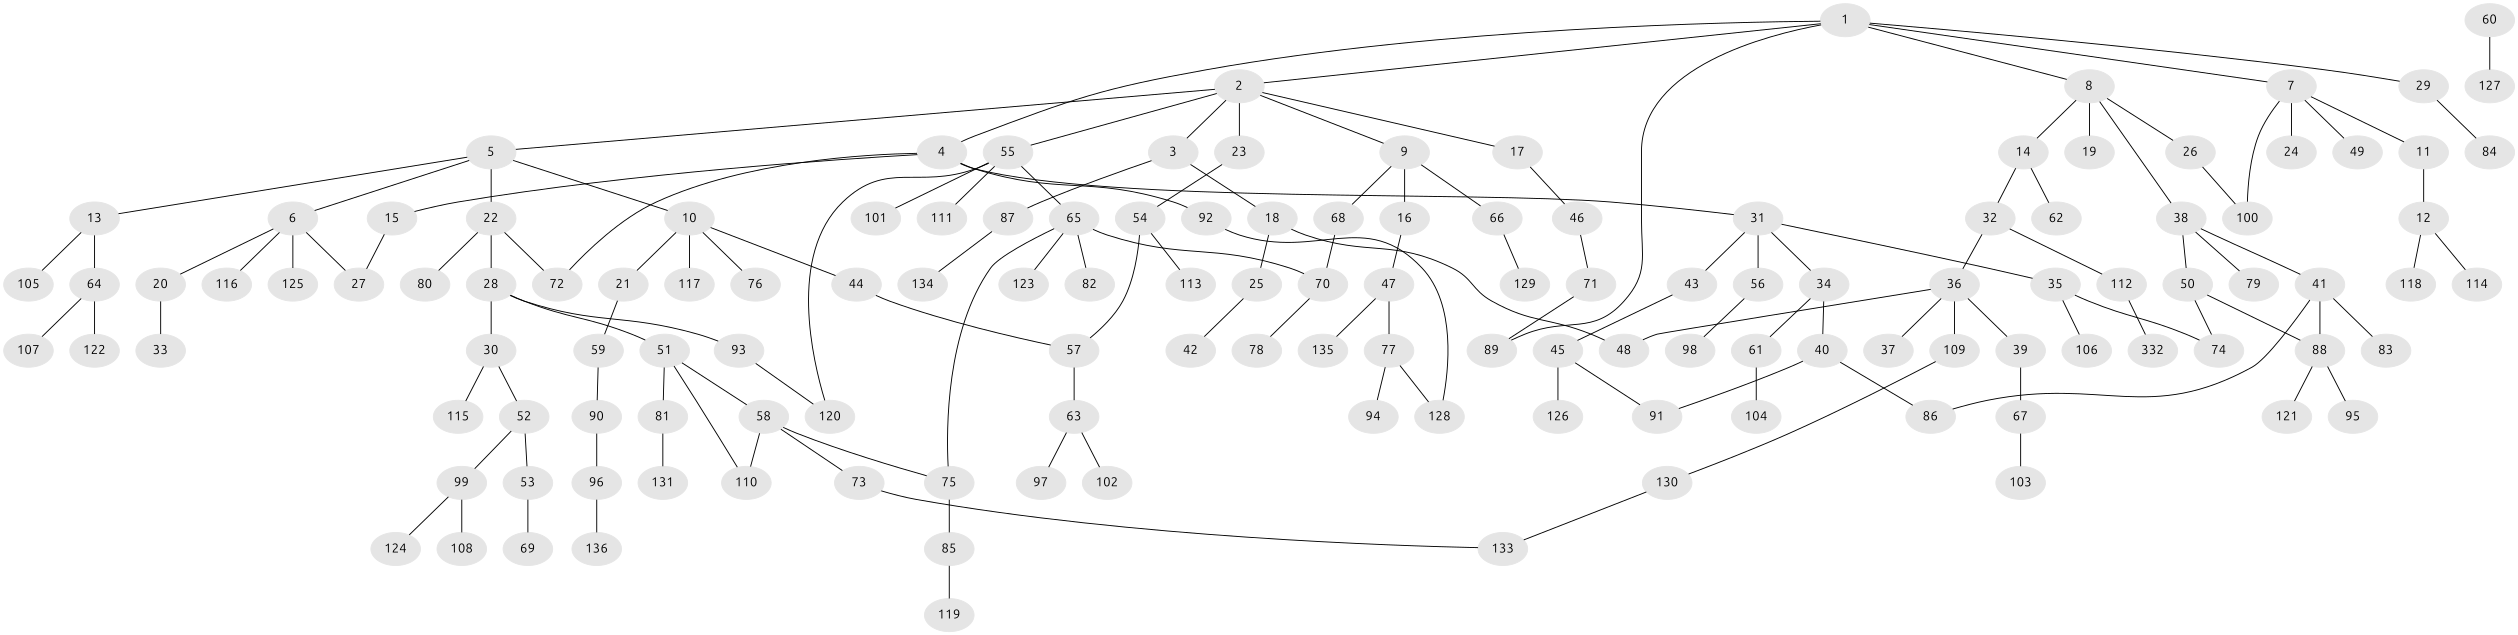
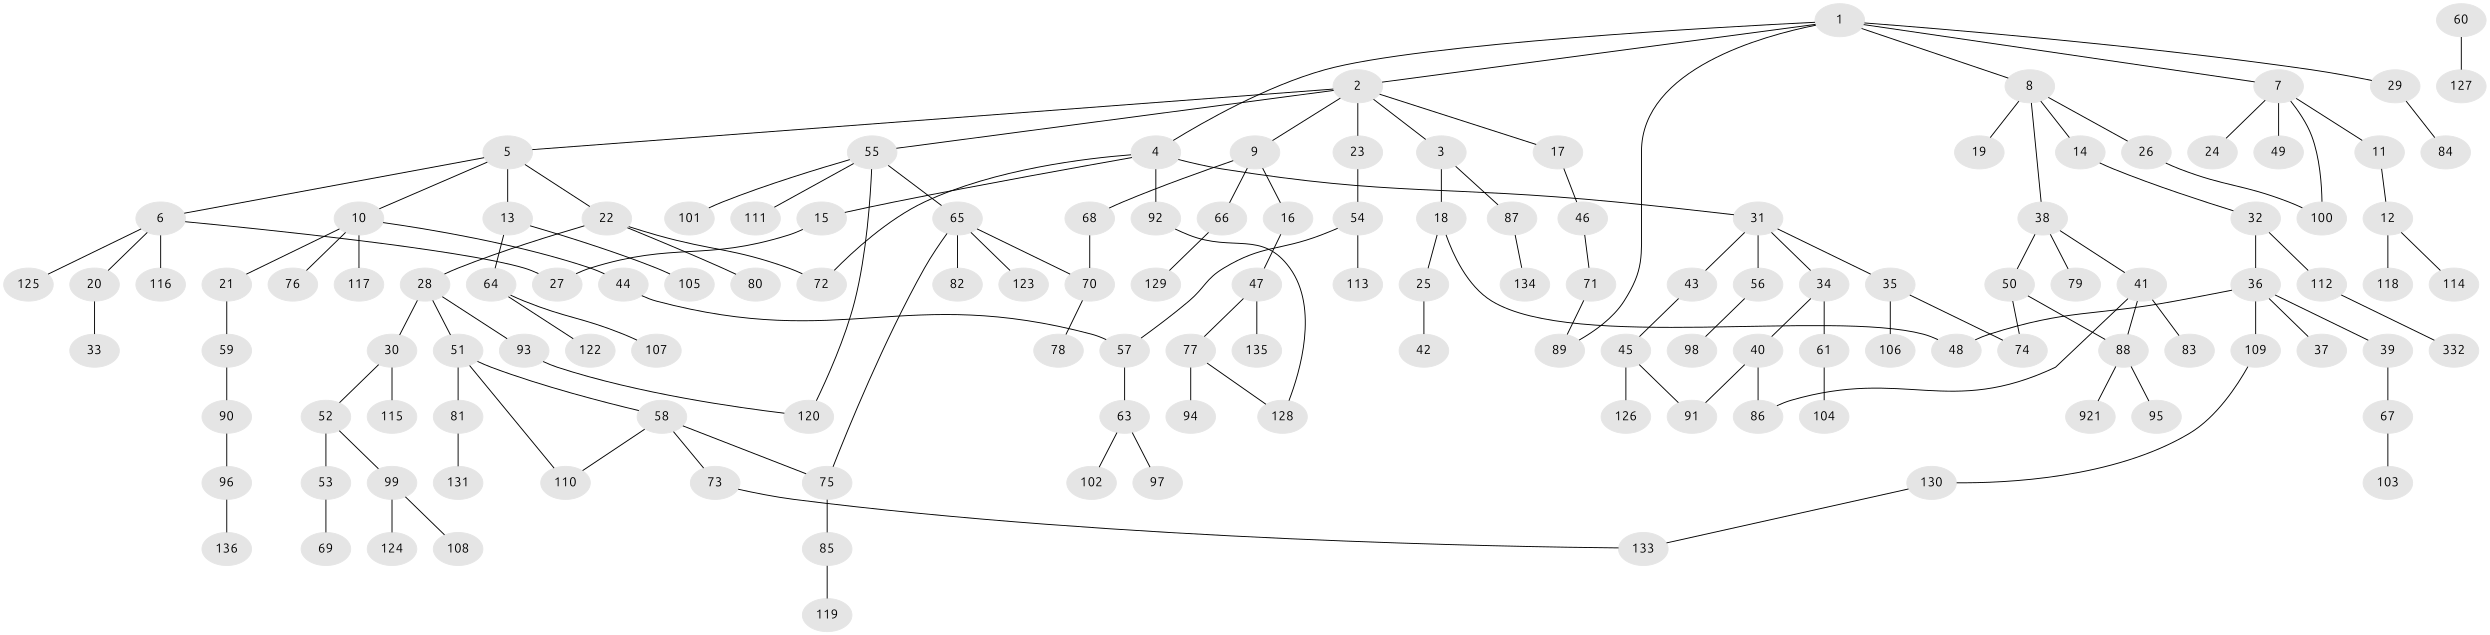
(2056, 218) -> none
(2287, 417) -> (2090, 417)
